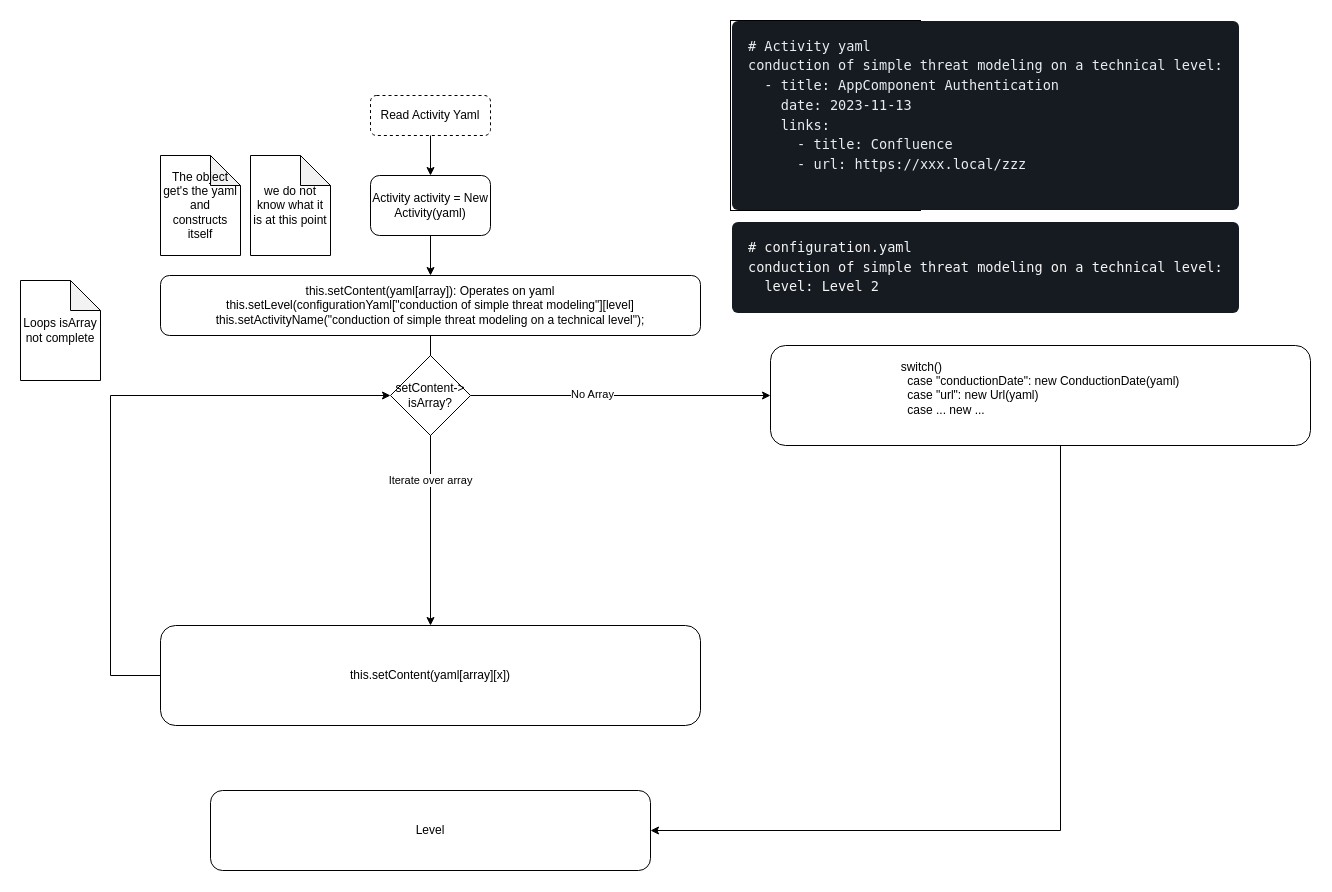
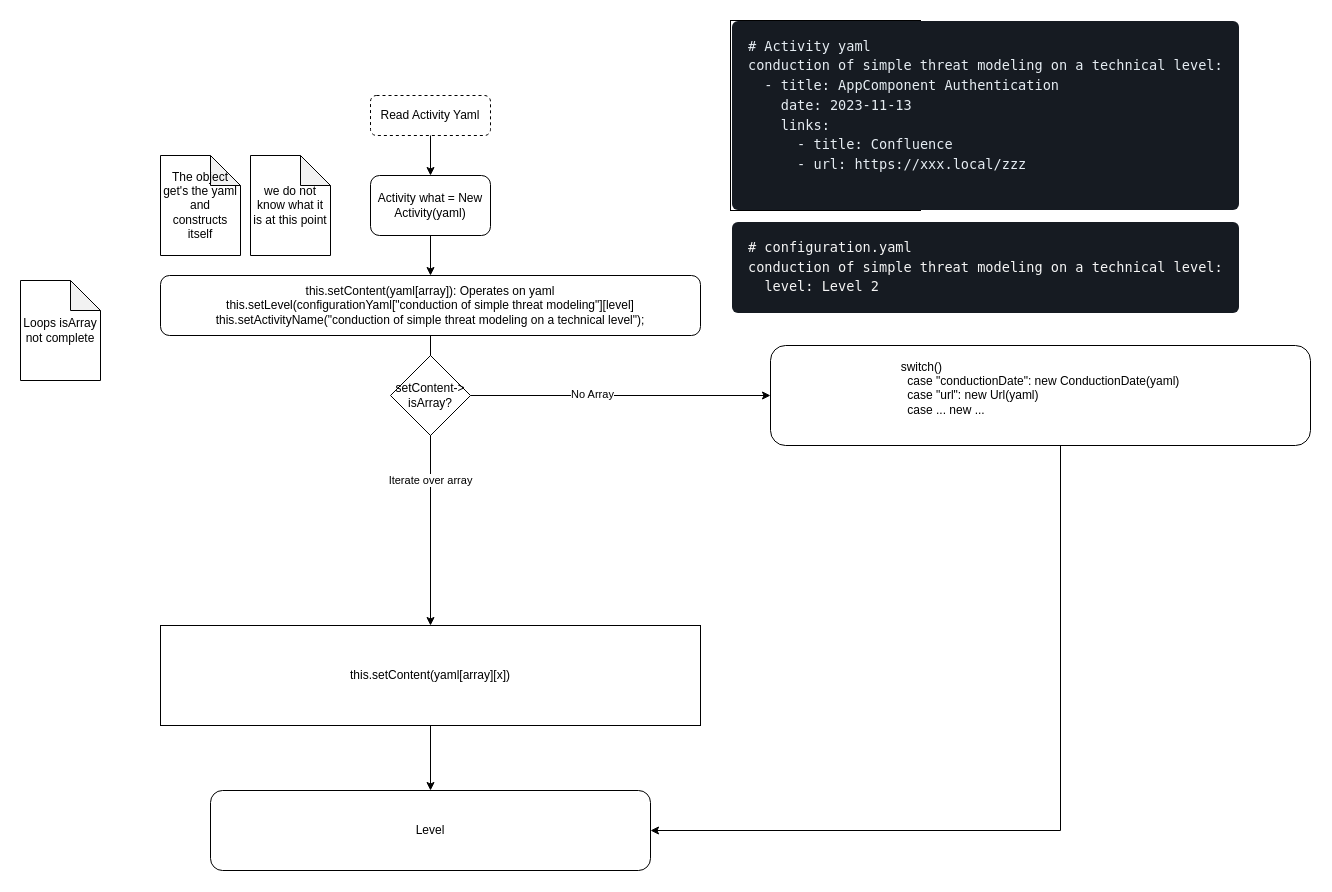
(431, 206) -> (431, 206)
(111, 425) -> none
(431, 676) -> (431, 676)
none -> (431, 755)
